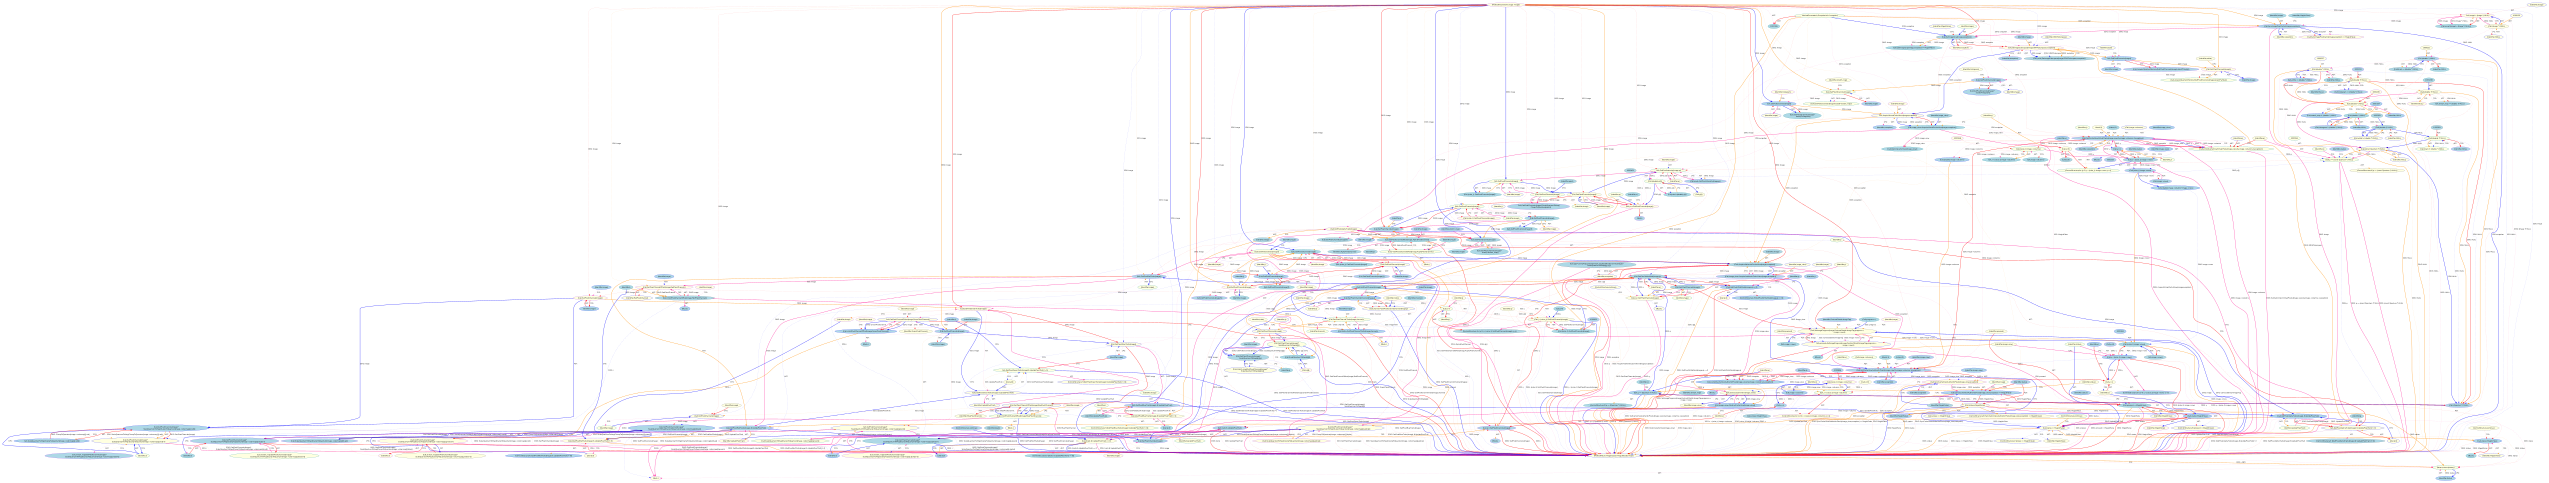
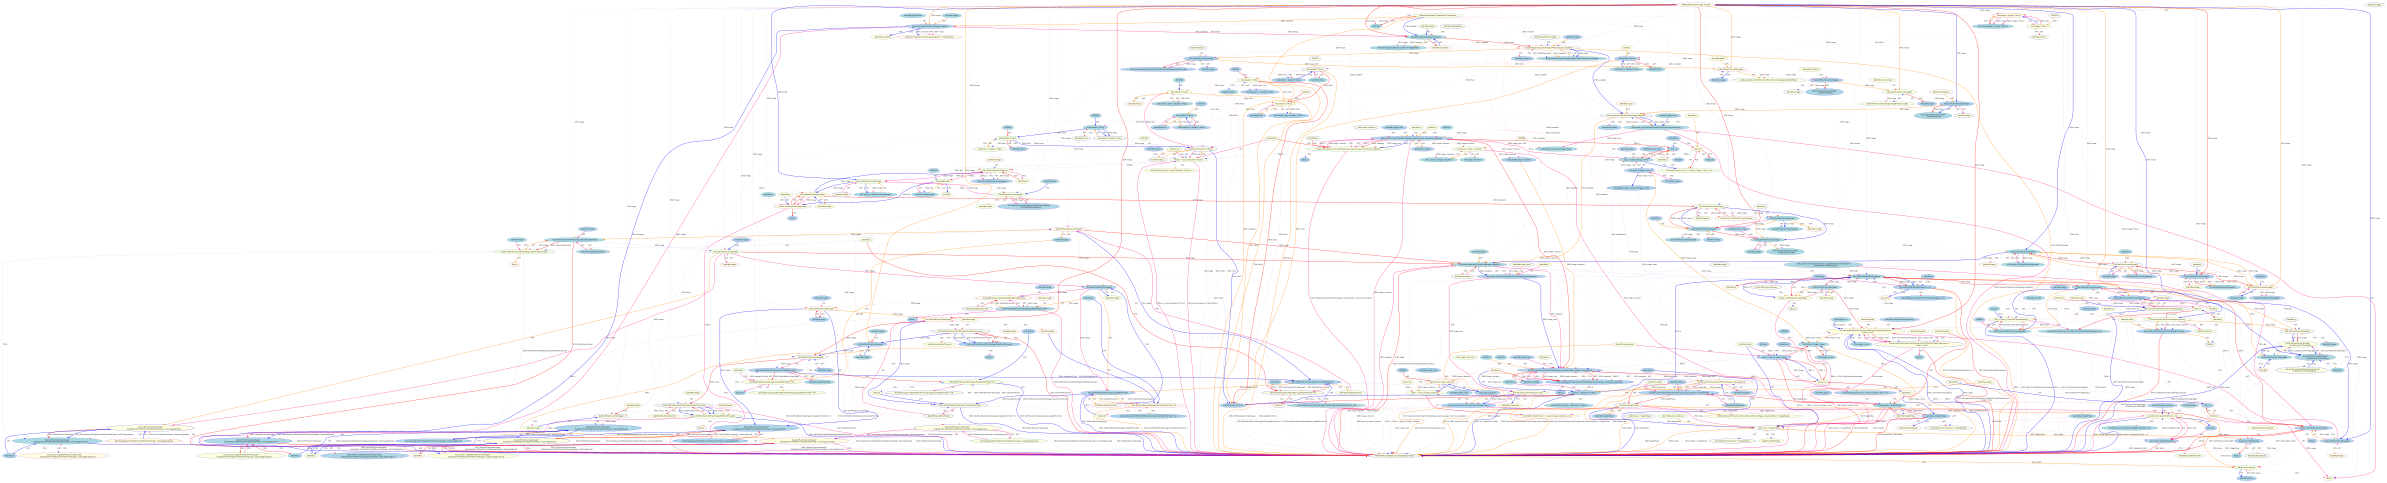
(1072, 399) -> (1478, 408)
